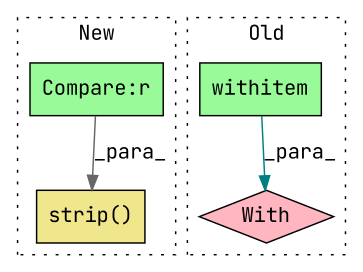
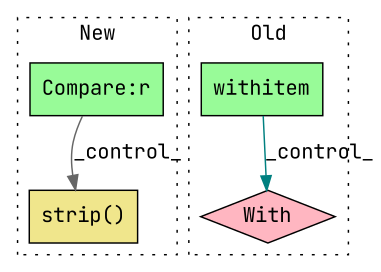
(130, 153) -> (128, 153)
(300, 153) -> (320, 153)
